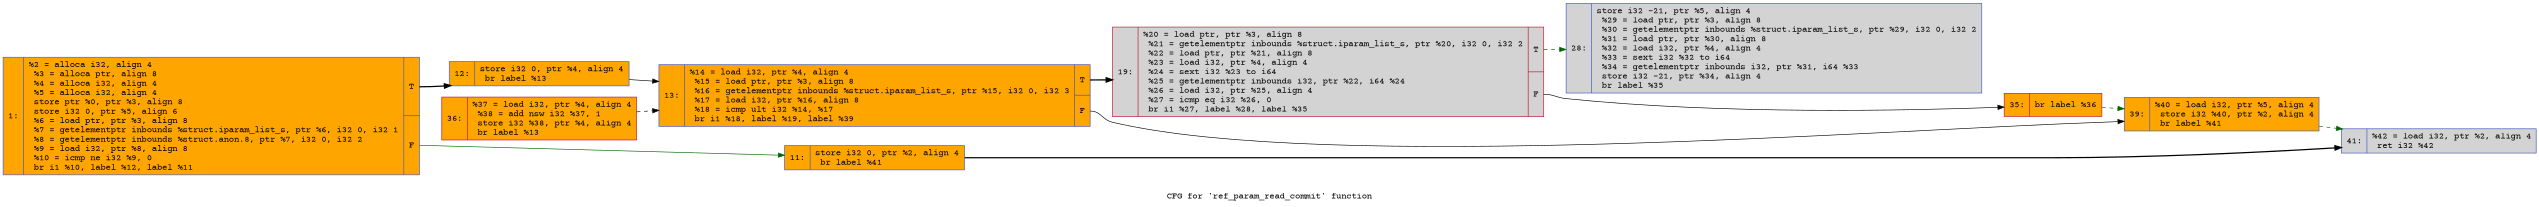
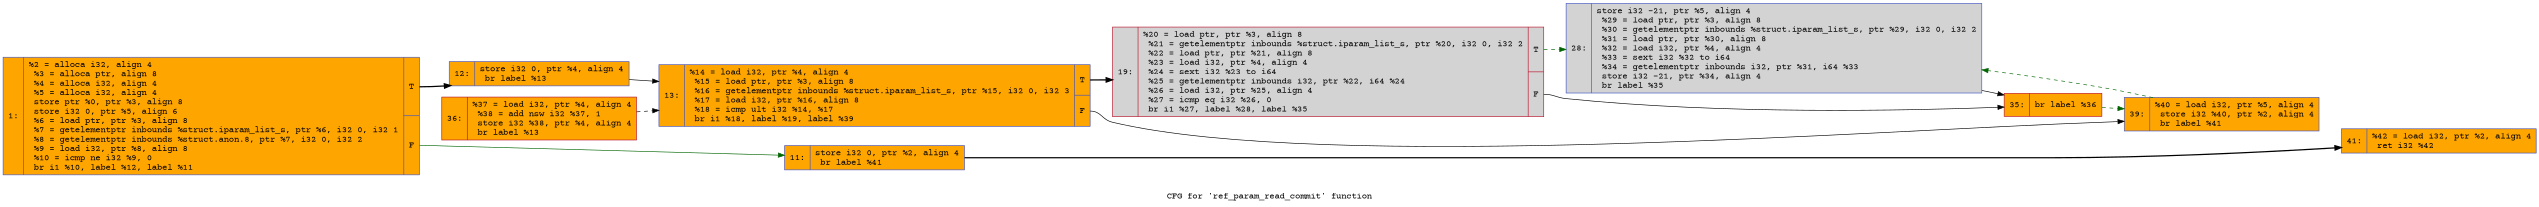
none -> (1990, 92)
(2328, 127) -> (2071, 82)
(2439, 141) -> (2439, 141)
